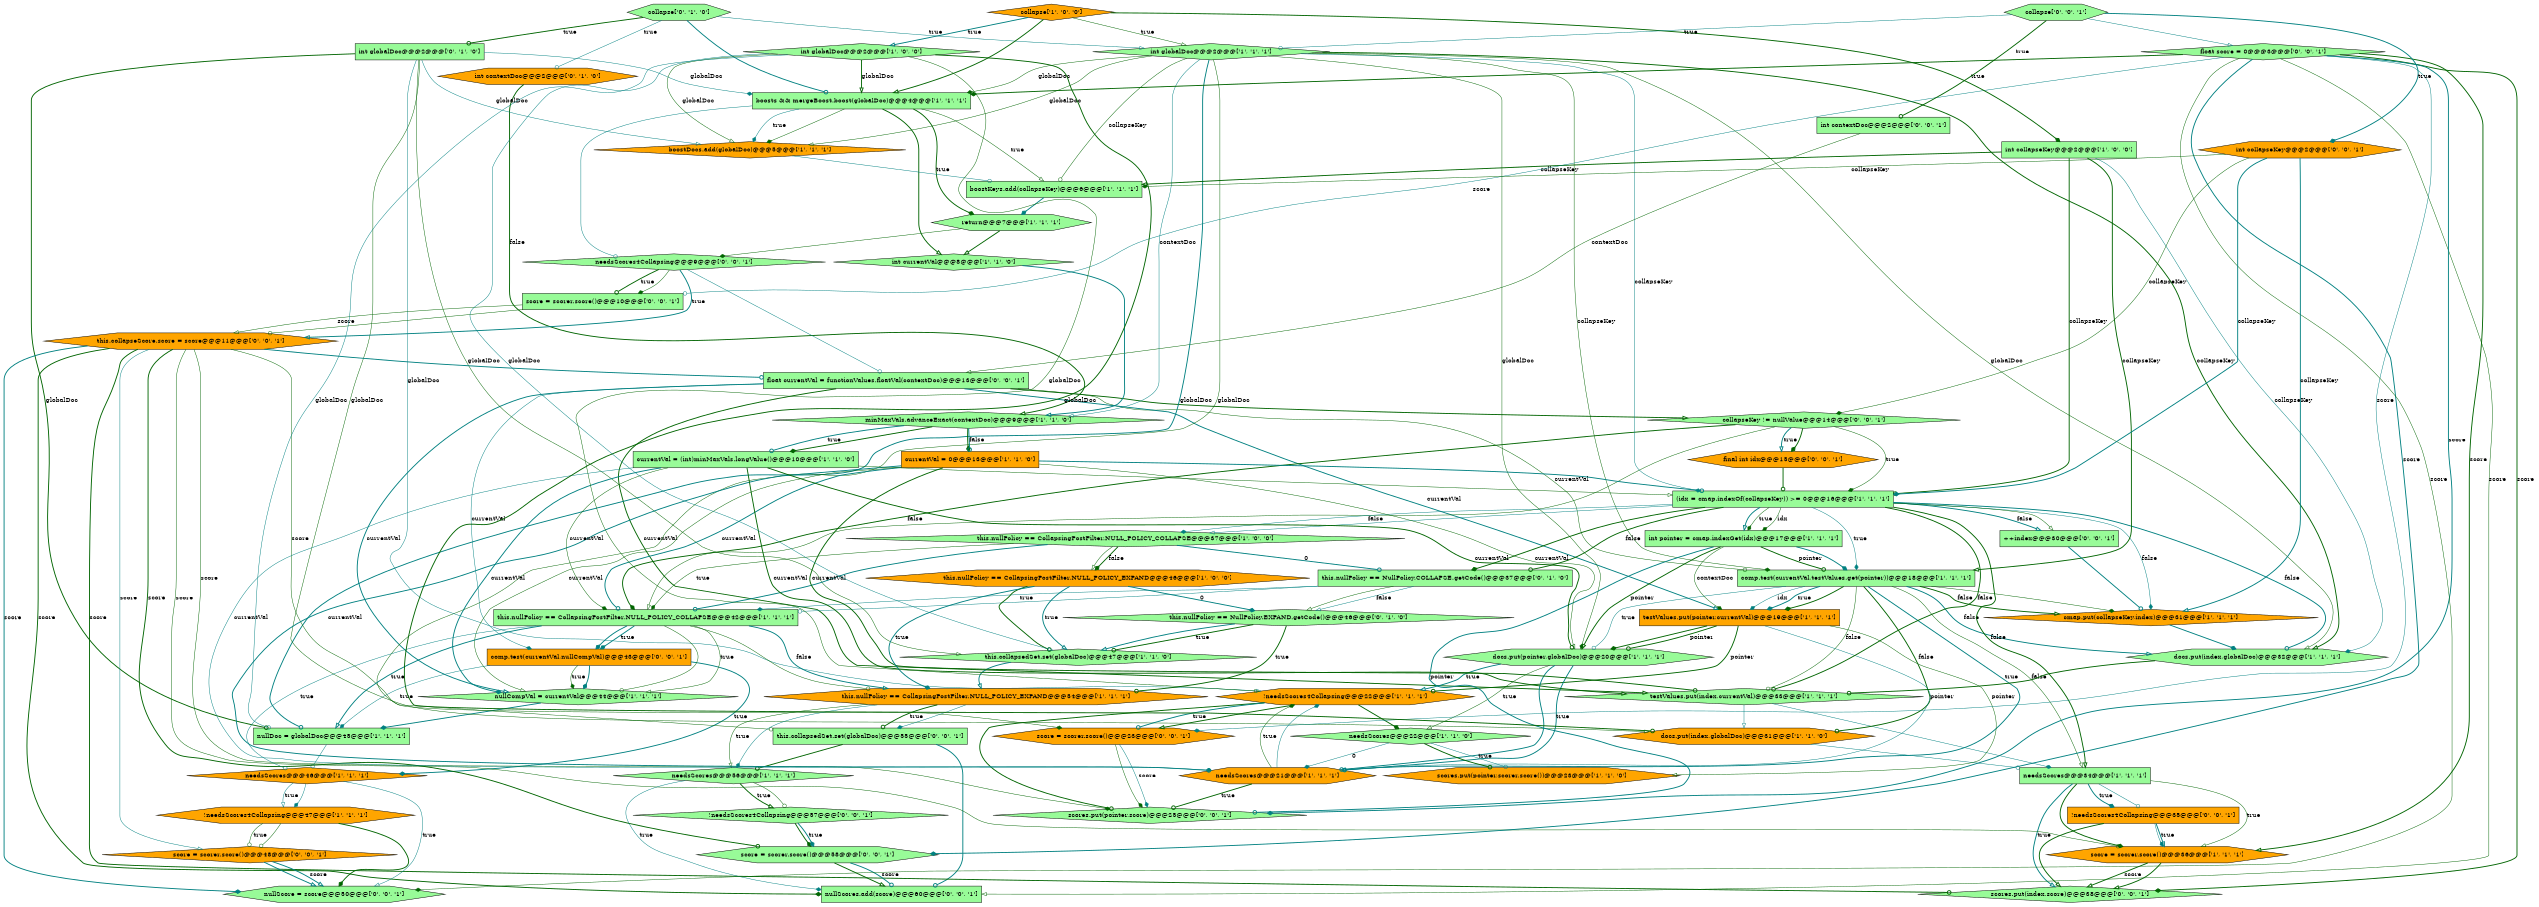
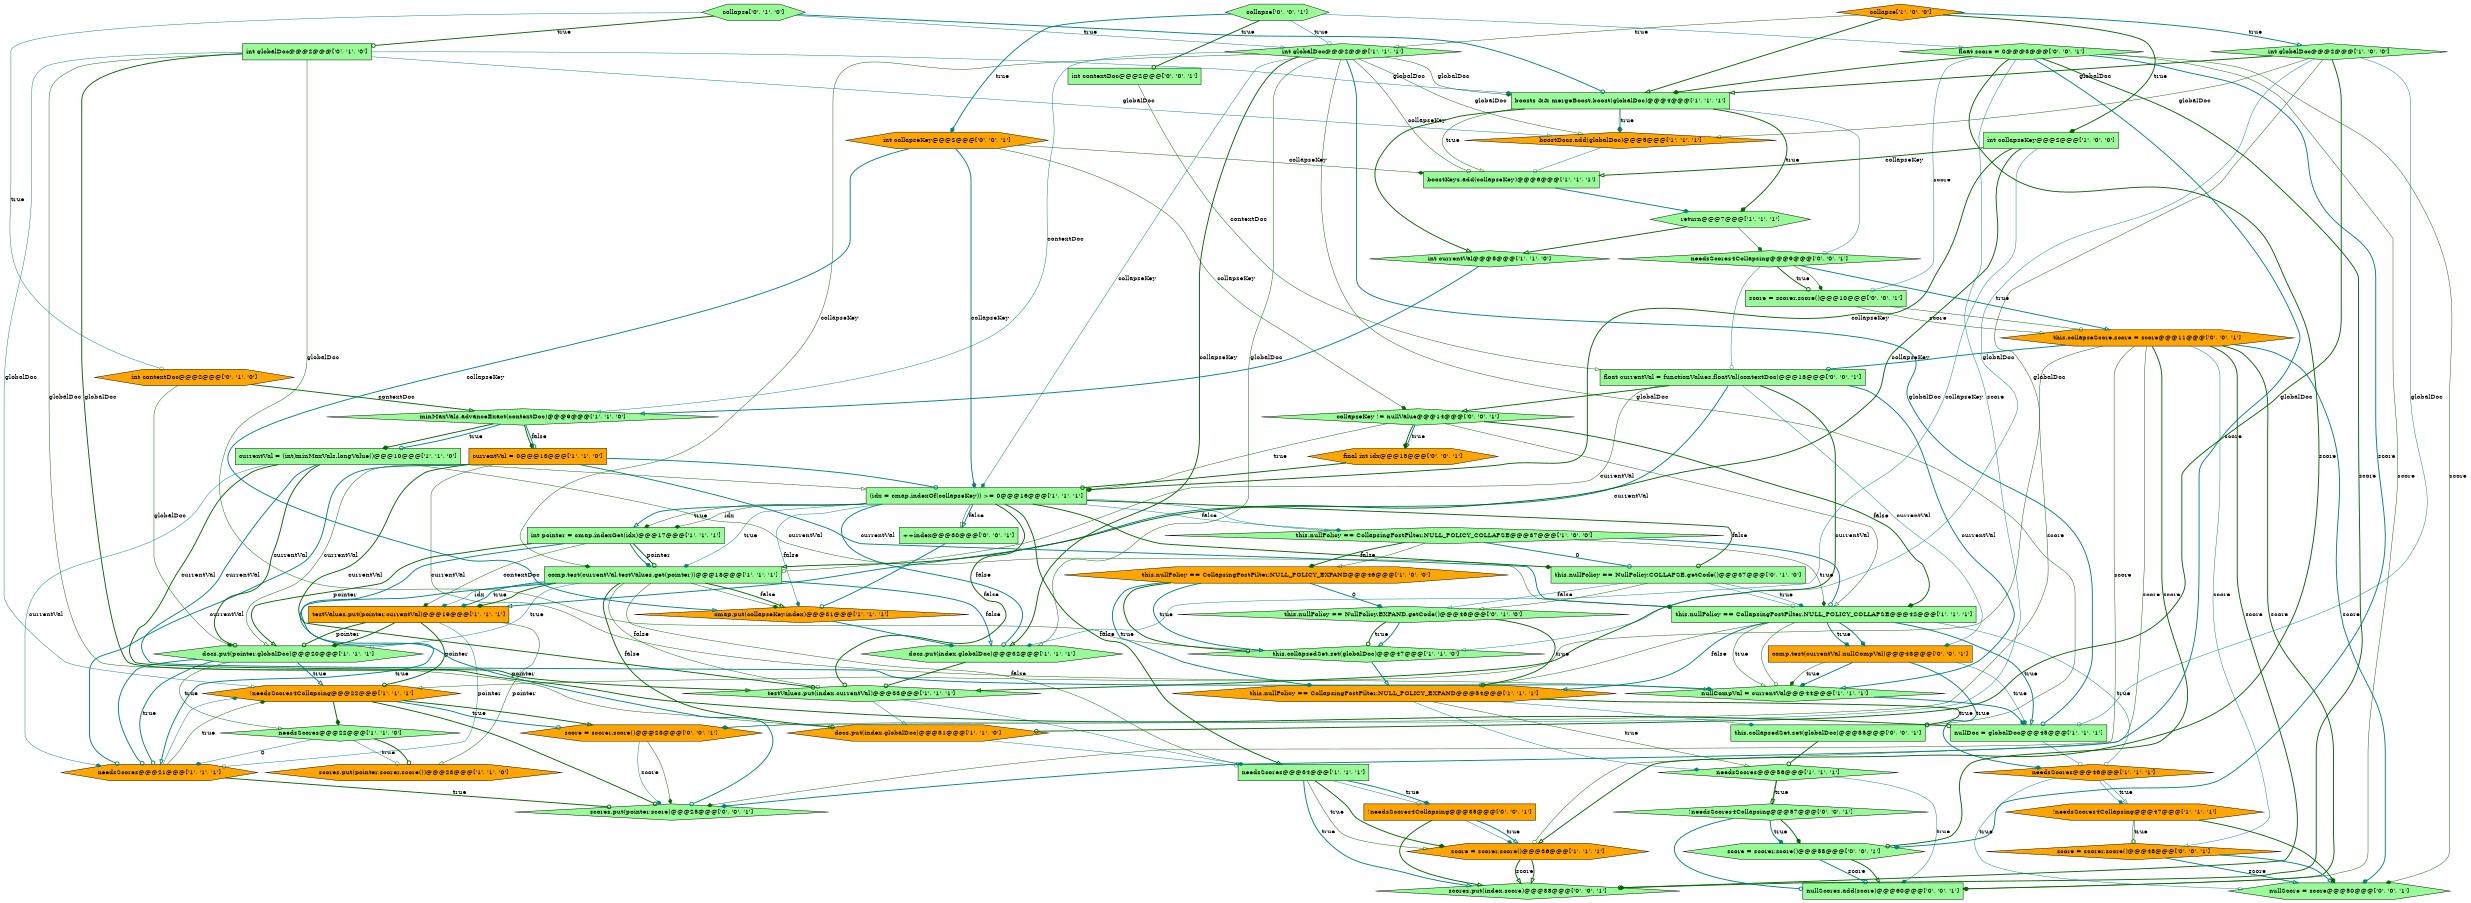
(517, 242) -> (397, 397)
(1502, 272) -> (154, 525)
(963, 814) -> (1697, 871)
